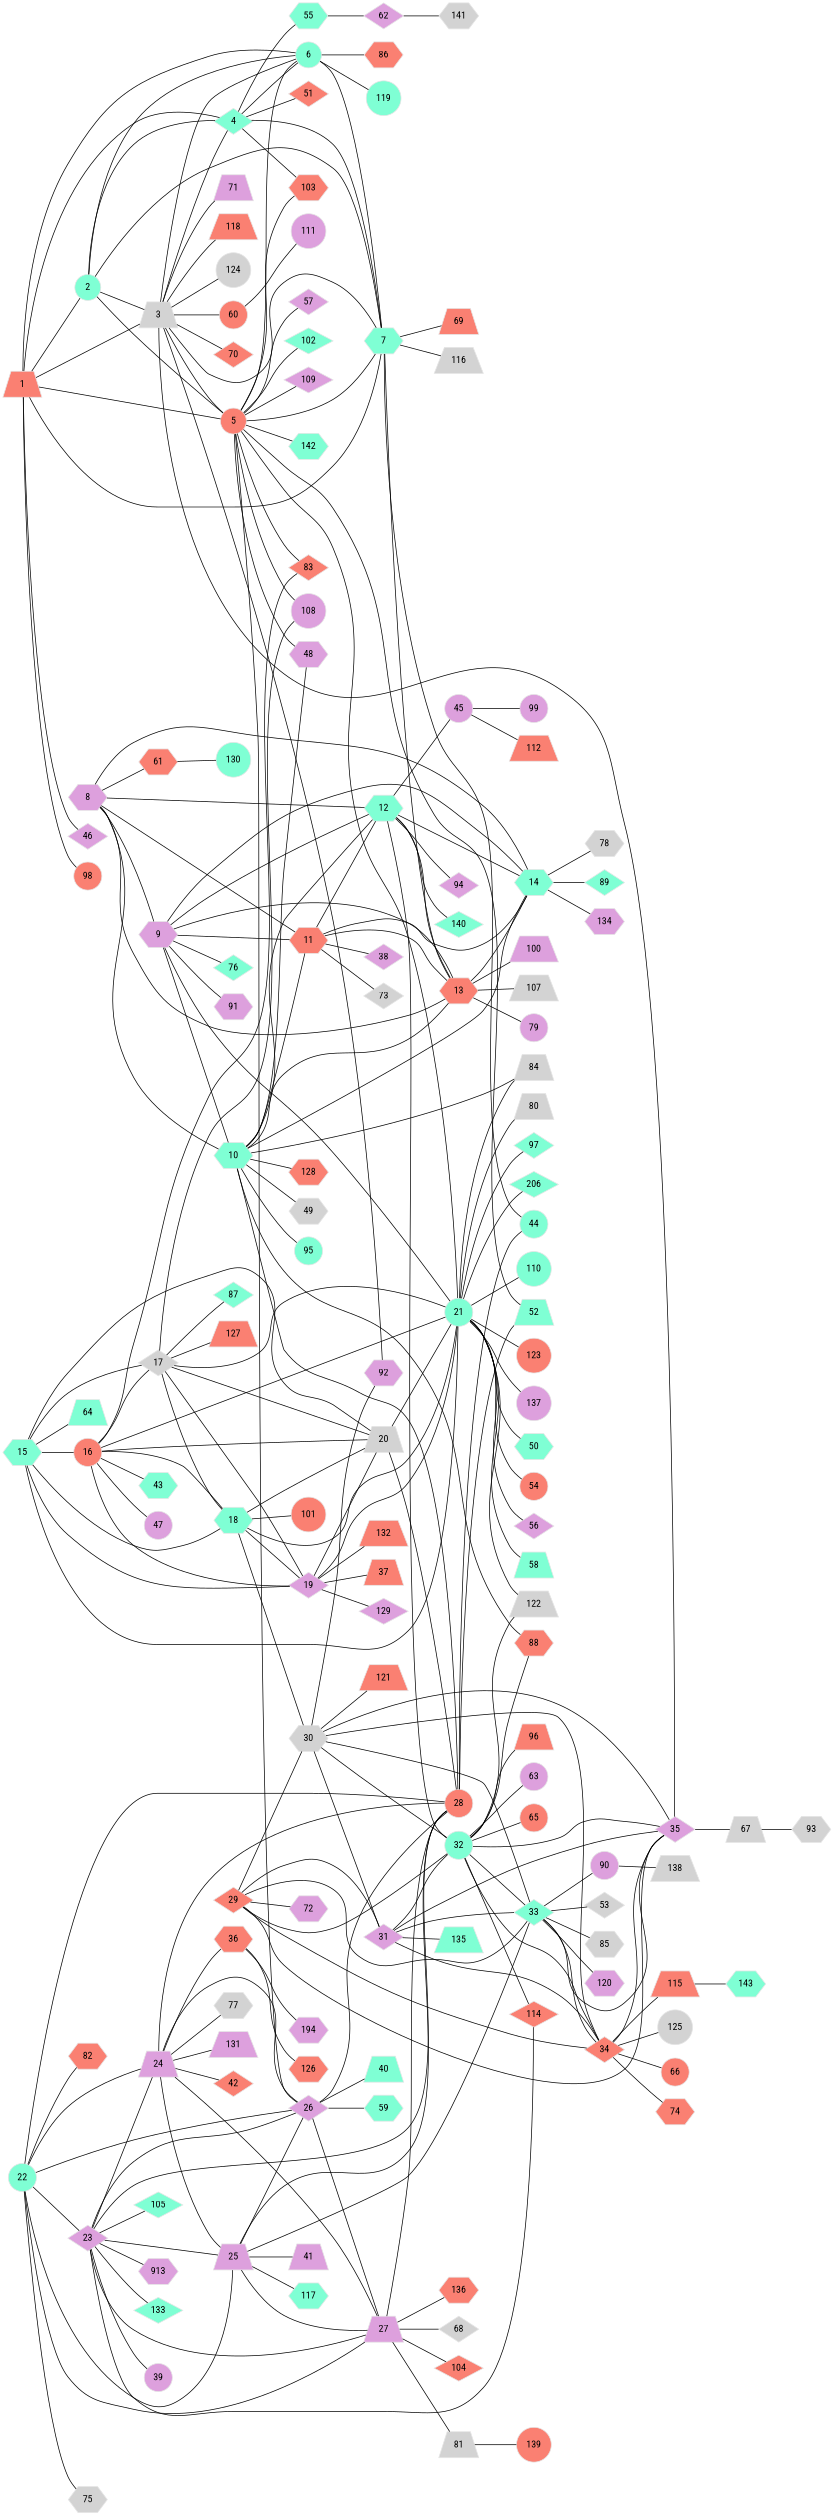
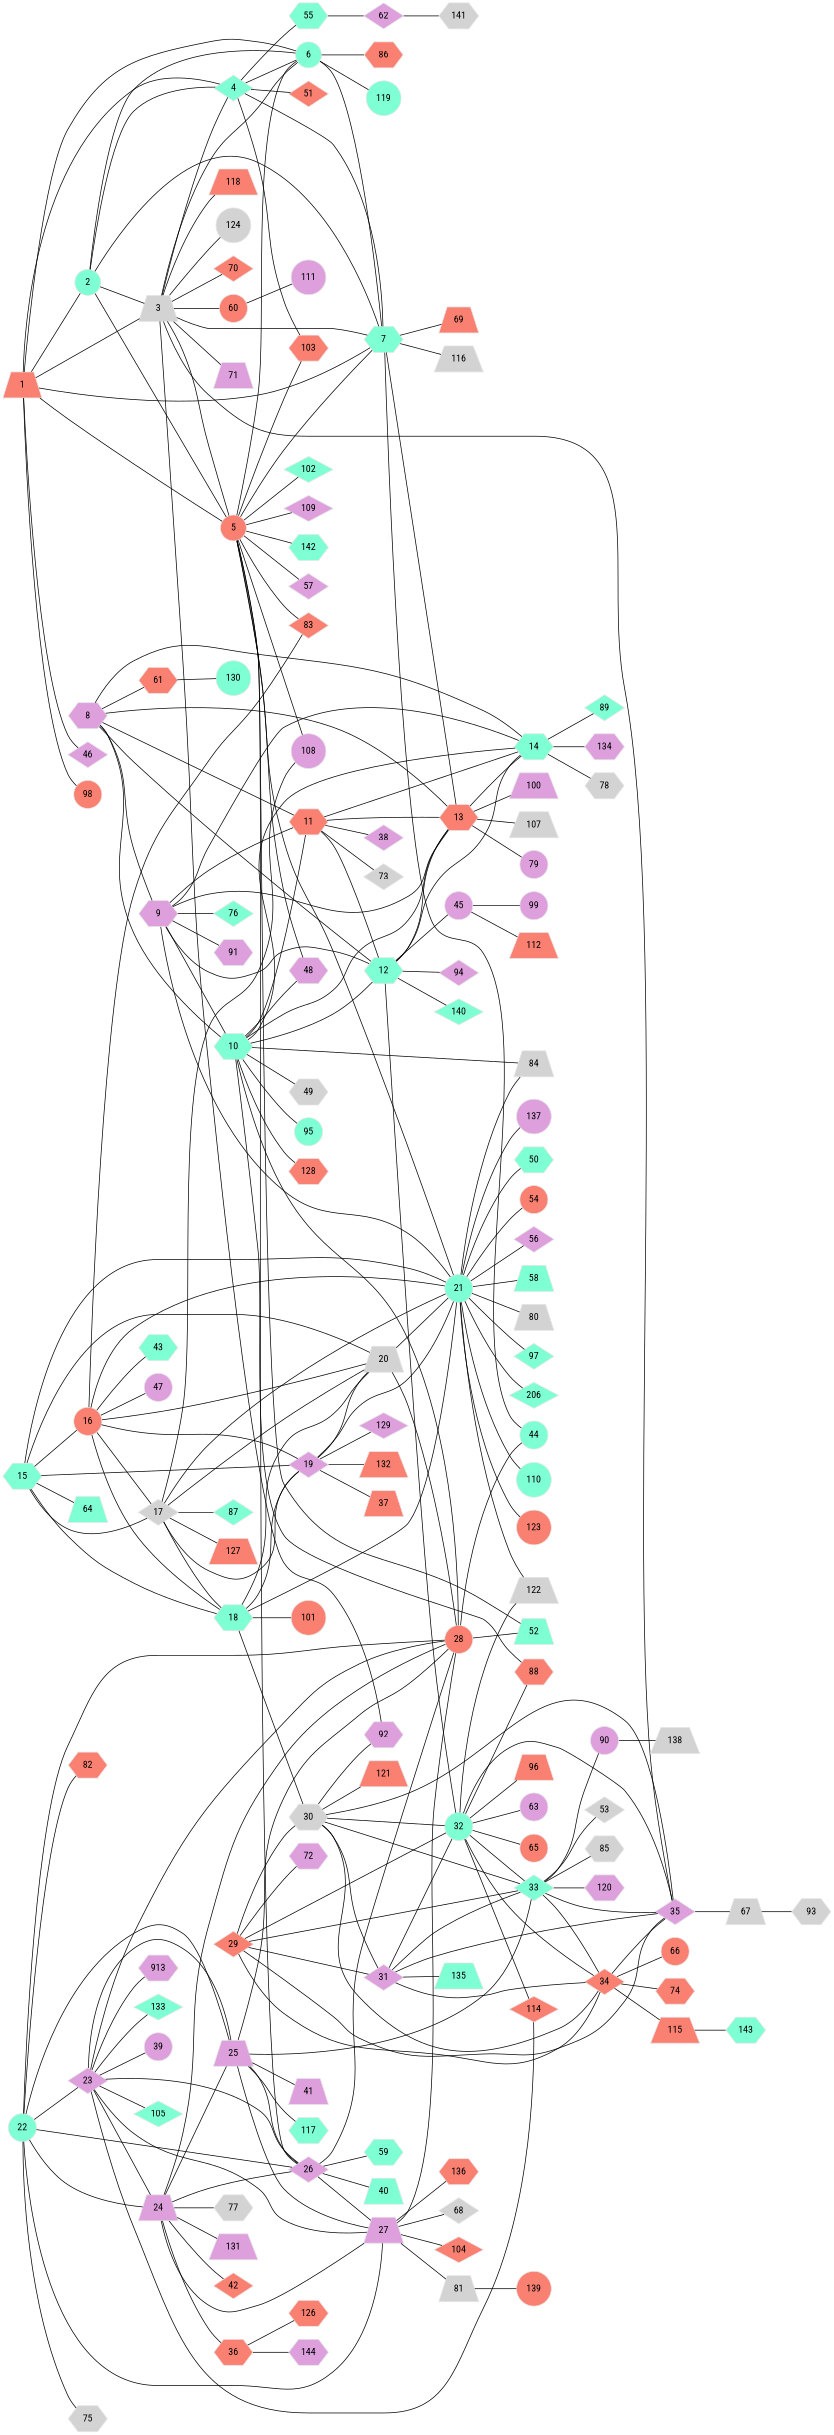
(675, 2027) -> none
(309, 2030) -> (309, 2352)
